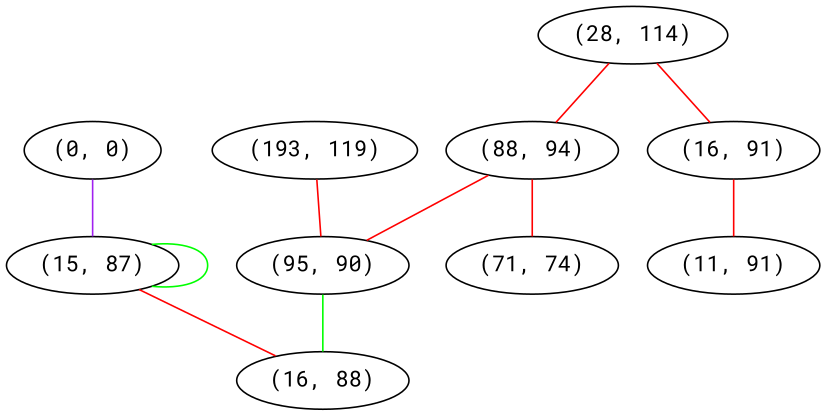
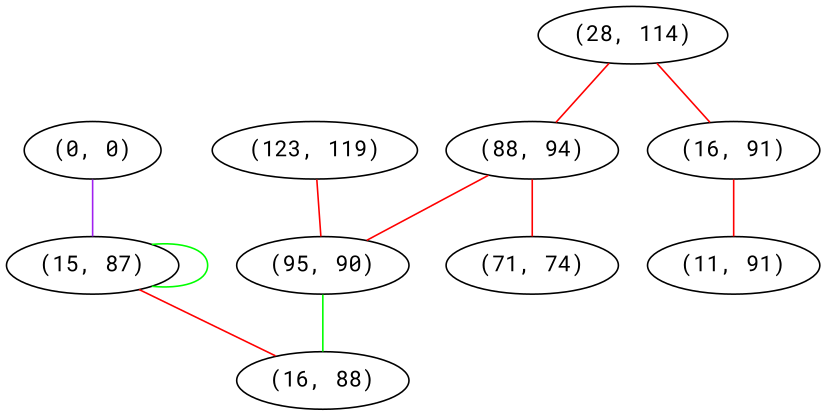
(315, 150) -> (315, 150)
